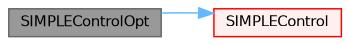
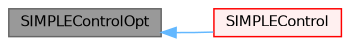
(180, 13) -> (195, 33)
